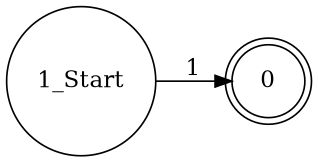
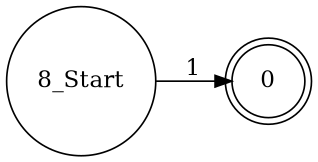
(81, 81) -> (81, 81)
